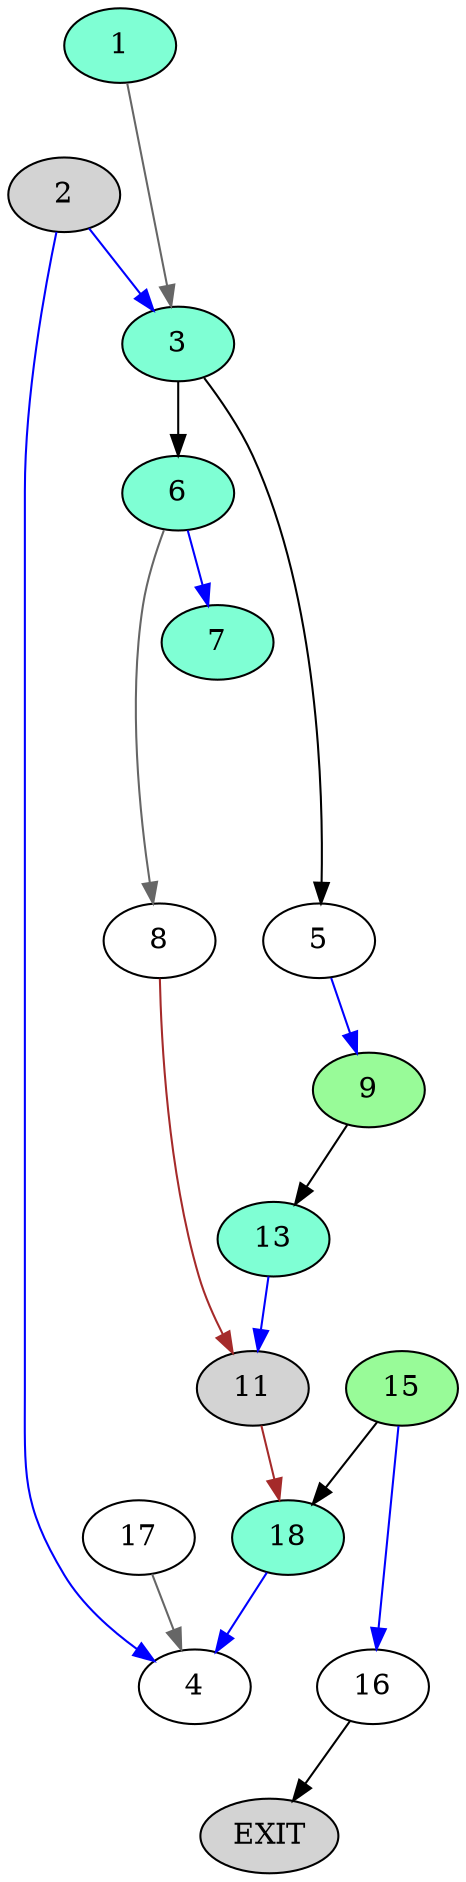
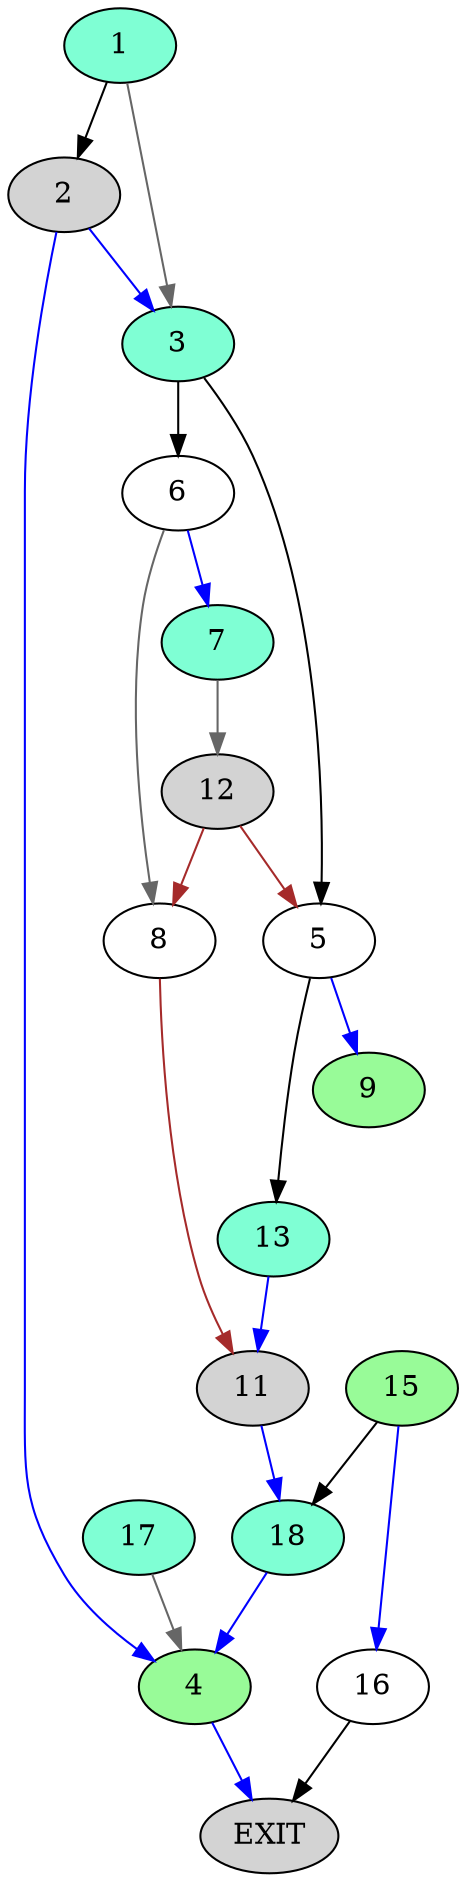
none -> (96, 110)
(178, 493) -> (178, 493)
none -> (218, 792)
(327, 1156) -> (290, 1079)
(268, 1452) -> (268, 1452)
(139, 1538) -> (139, 1538)
(195, 1687) -> (195, 1687)
none -> (227, 1752)
